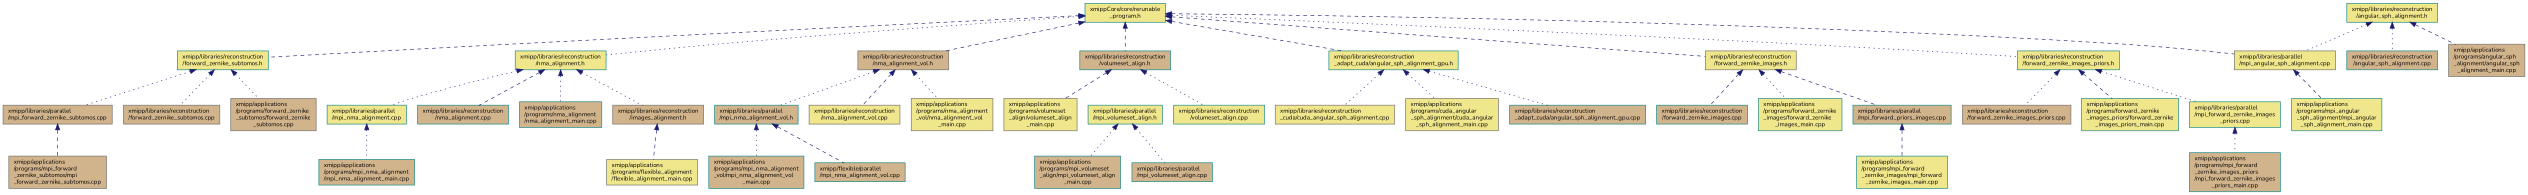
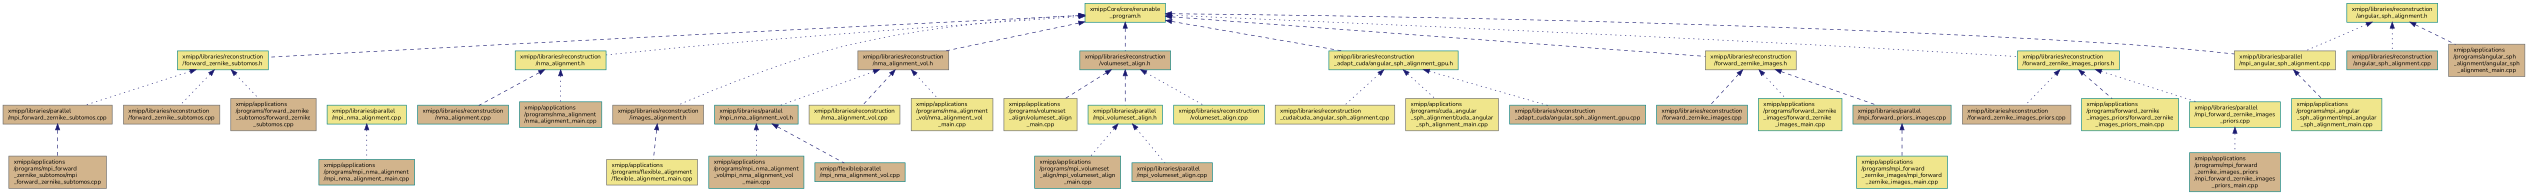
(453, 87) -> none
(612, 89) -> (873, 40)
none -> (1125, 91)
